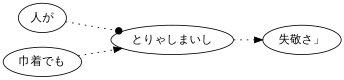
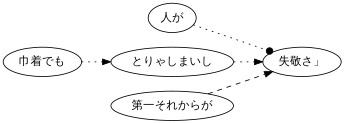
(91, 26) -> (230, 37)
none -> (172, 106)
